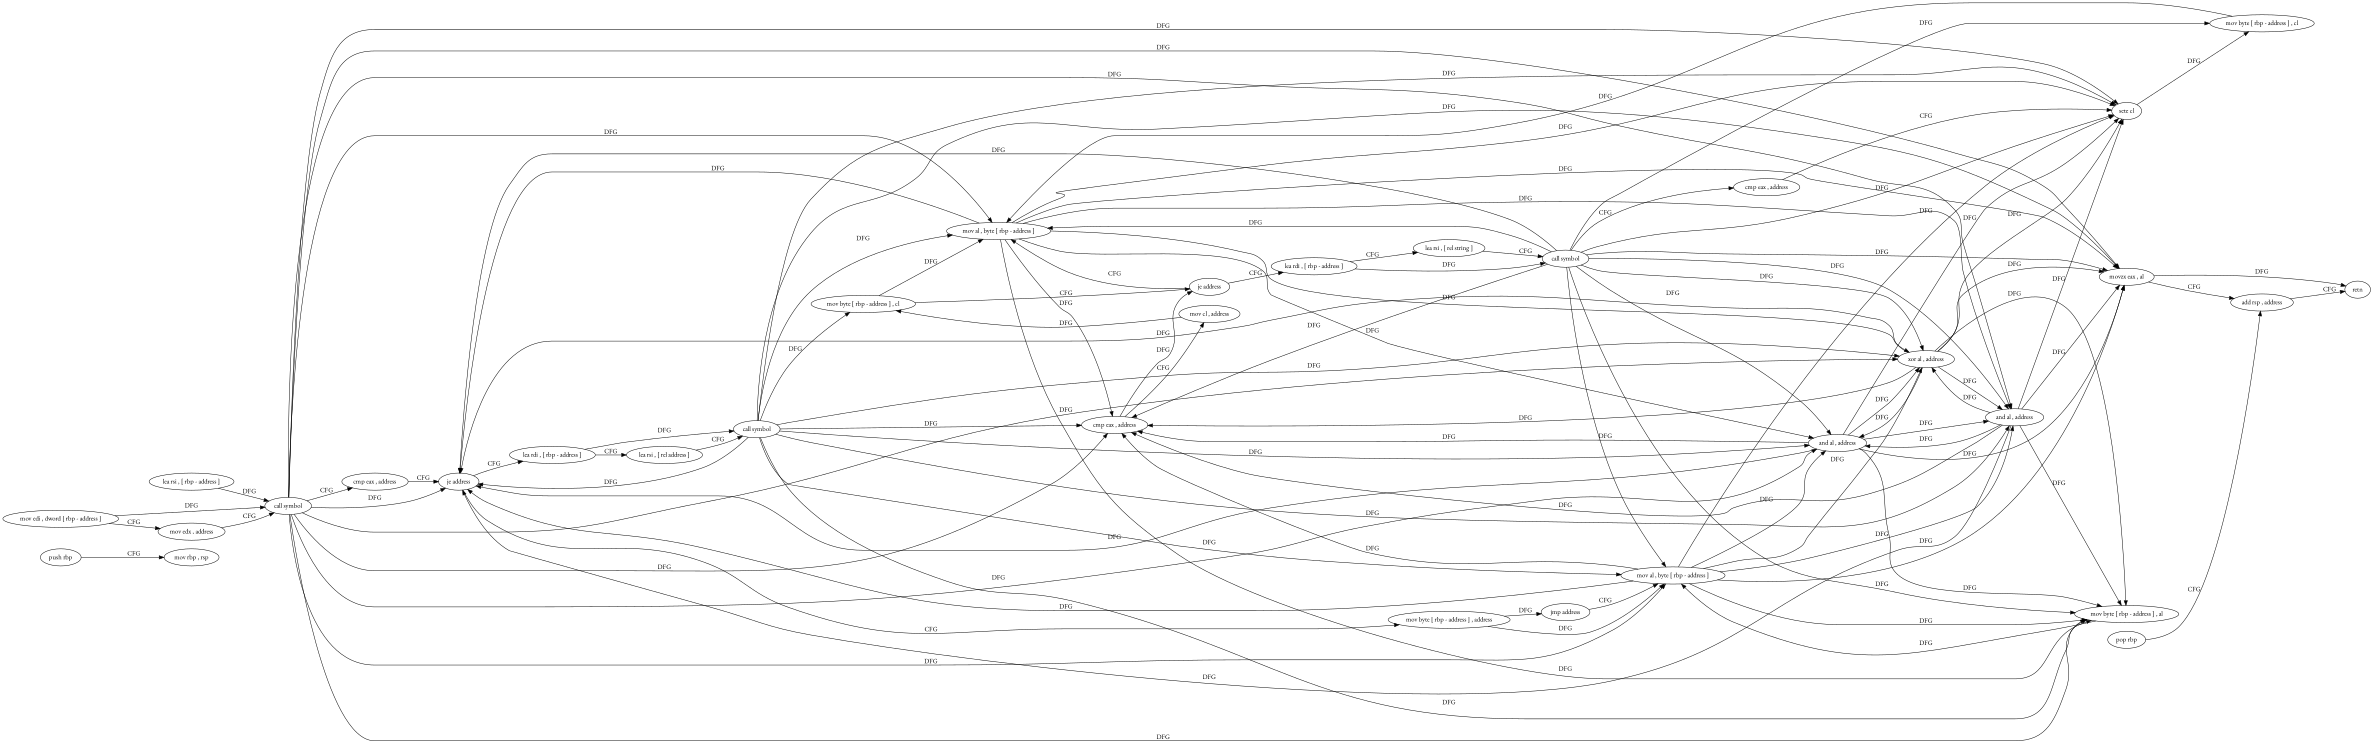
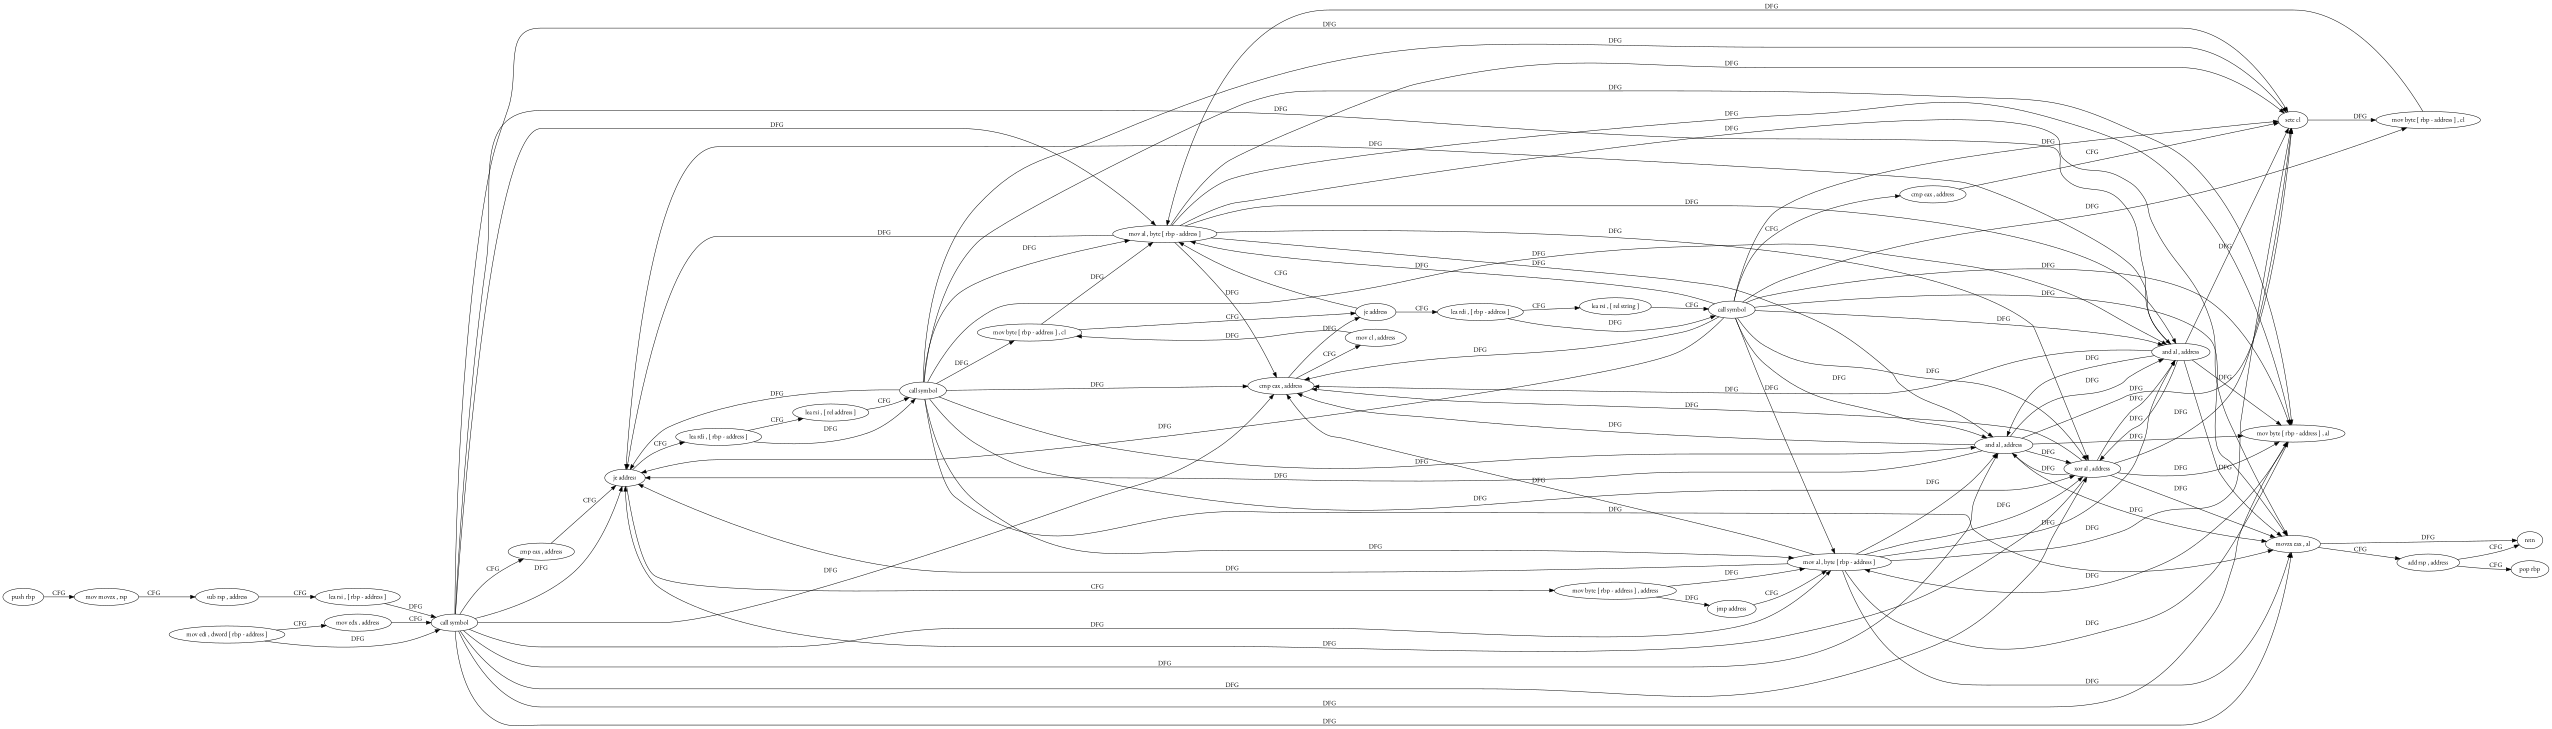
(2230, 494) -> (2482, 568)
(192, 557) -> (106, 597)
none -> (227, 597)
